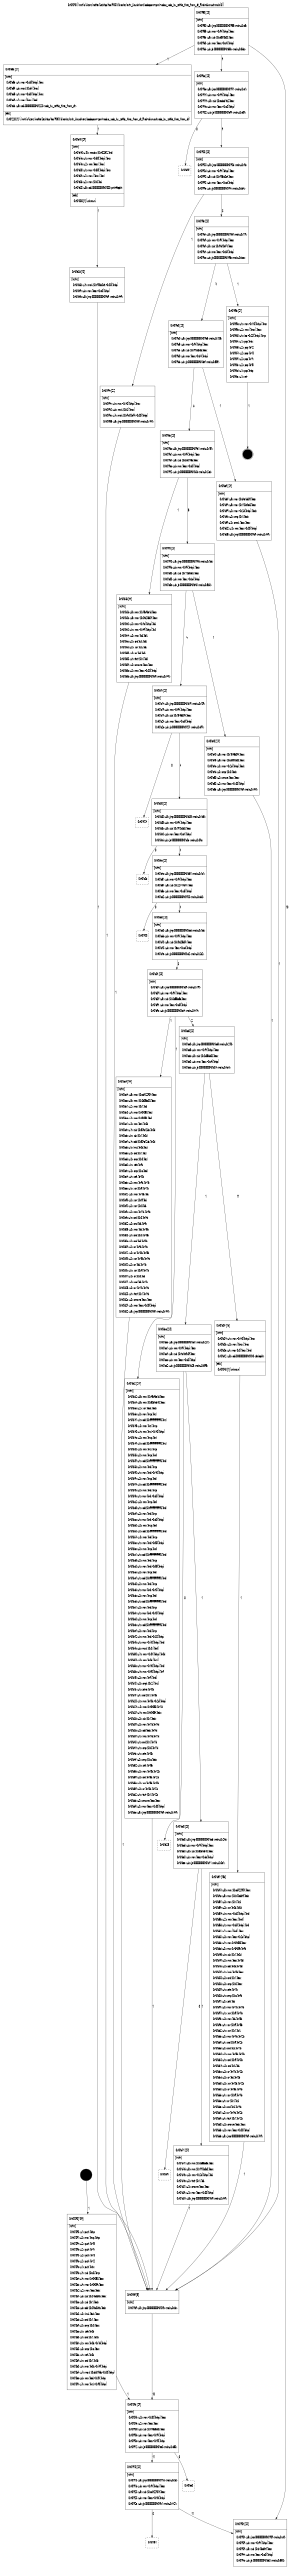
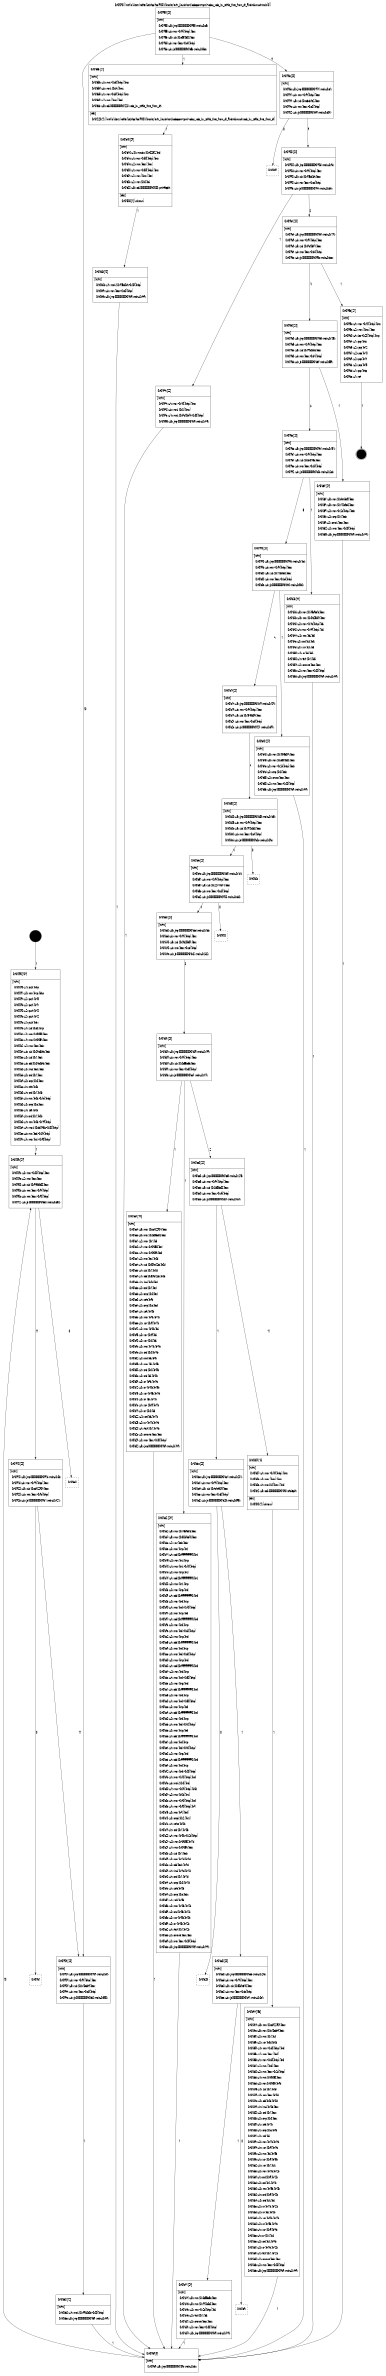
(142, 822) -> none
none -> (83, 2310)
